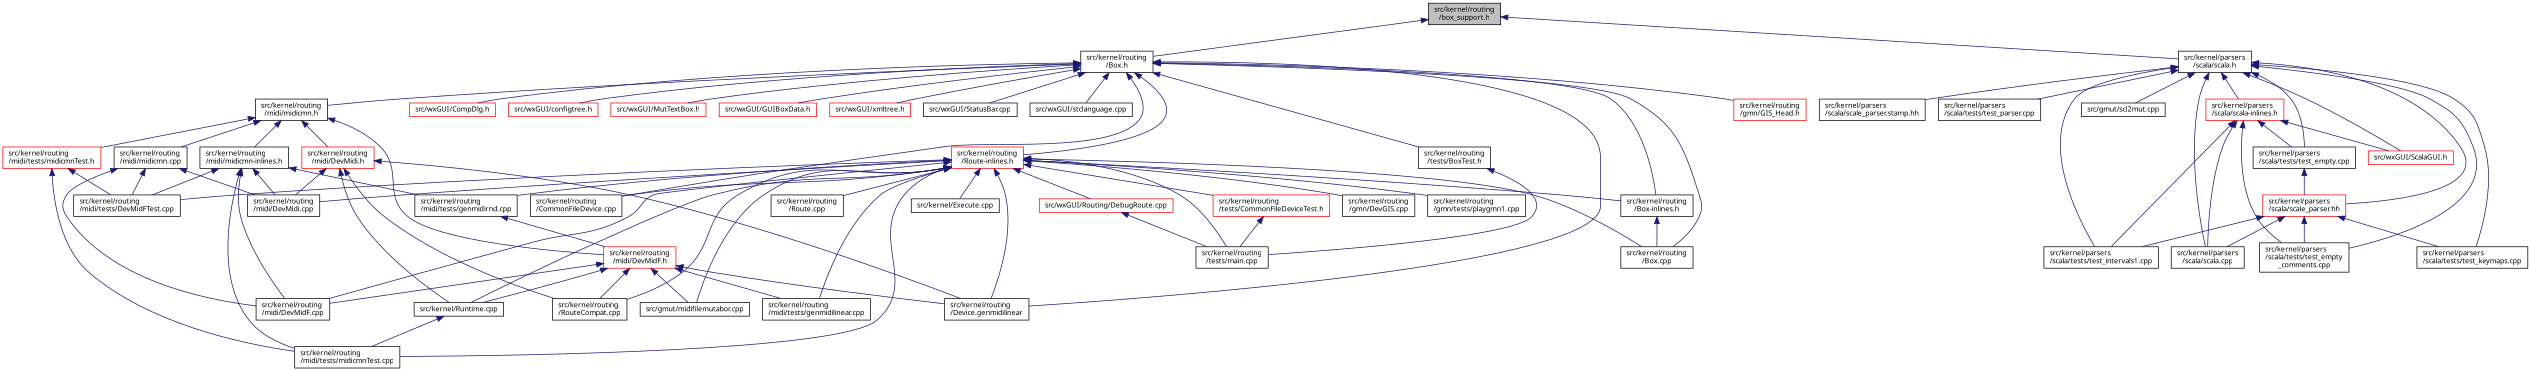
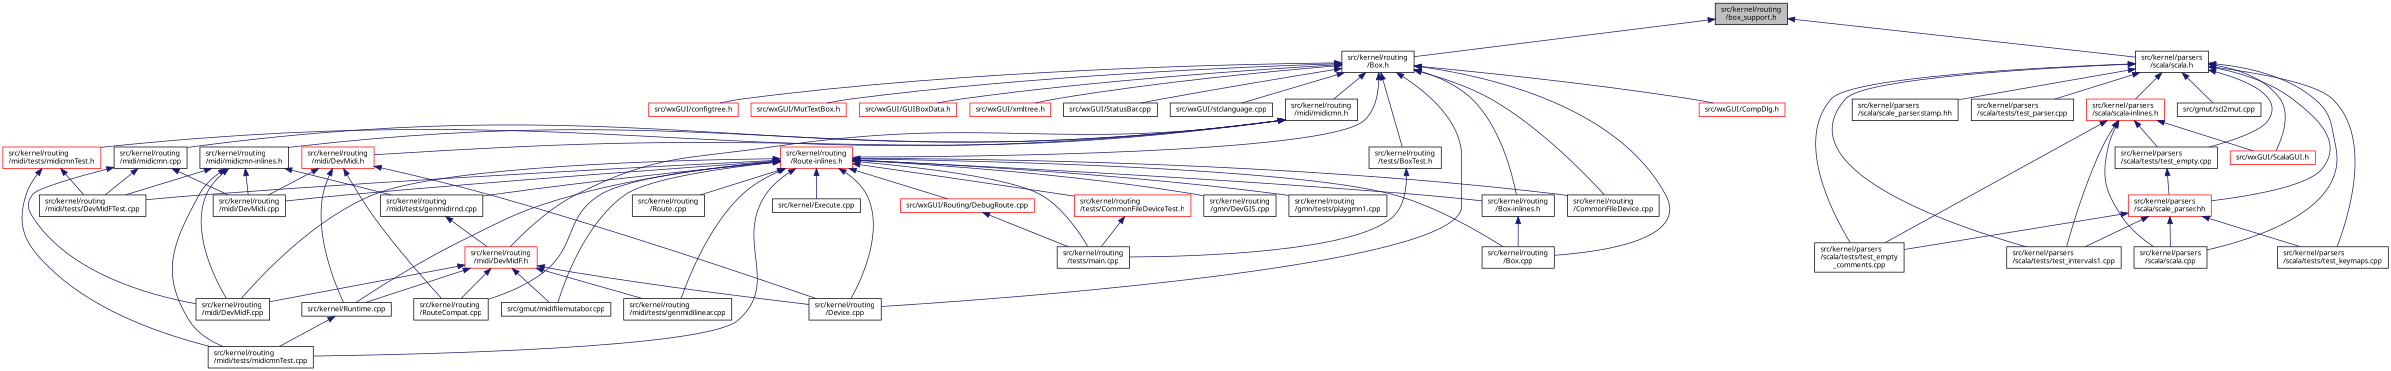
(1770, 110) -> none
(987, 309) -> (845, 309)
